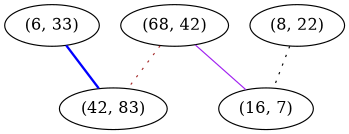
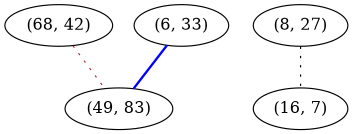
(297, 25) -> (301, 25)
(221, 67) -> none
(113, 109) -> (119, 109)
